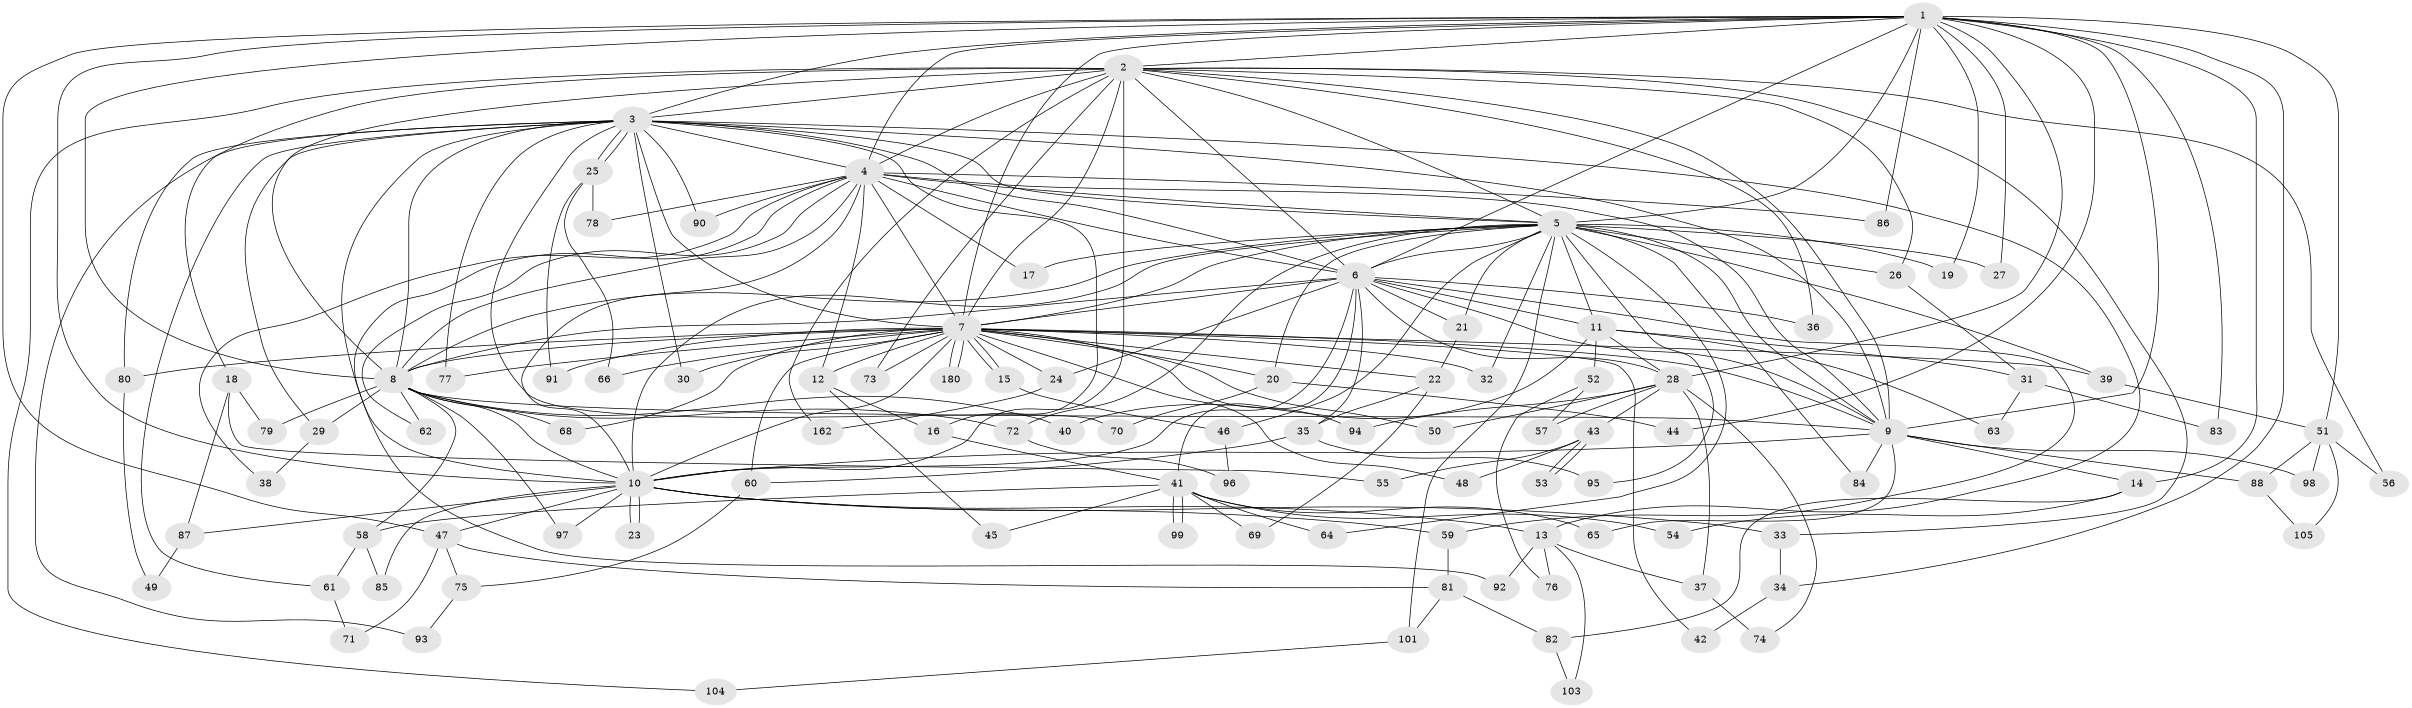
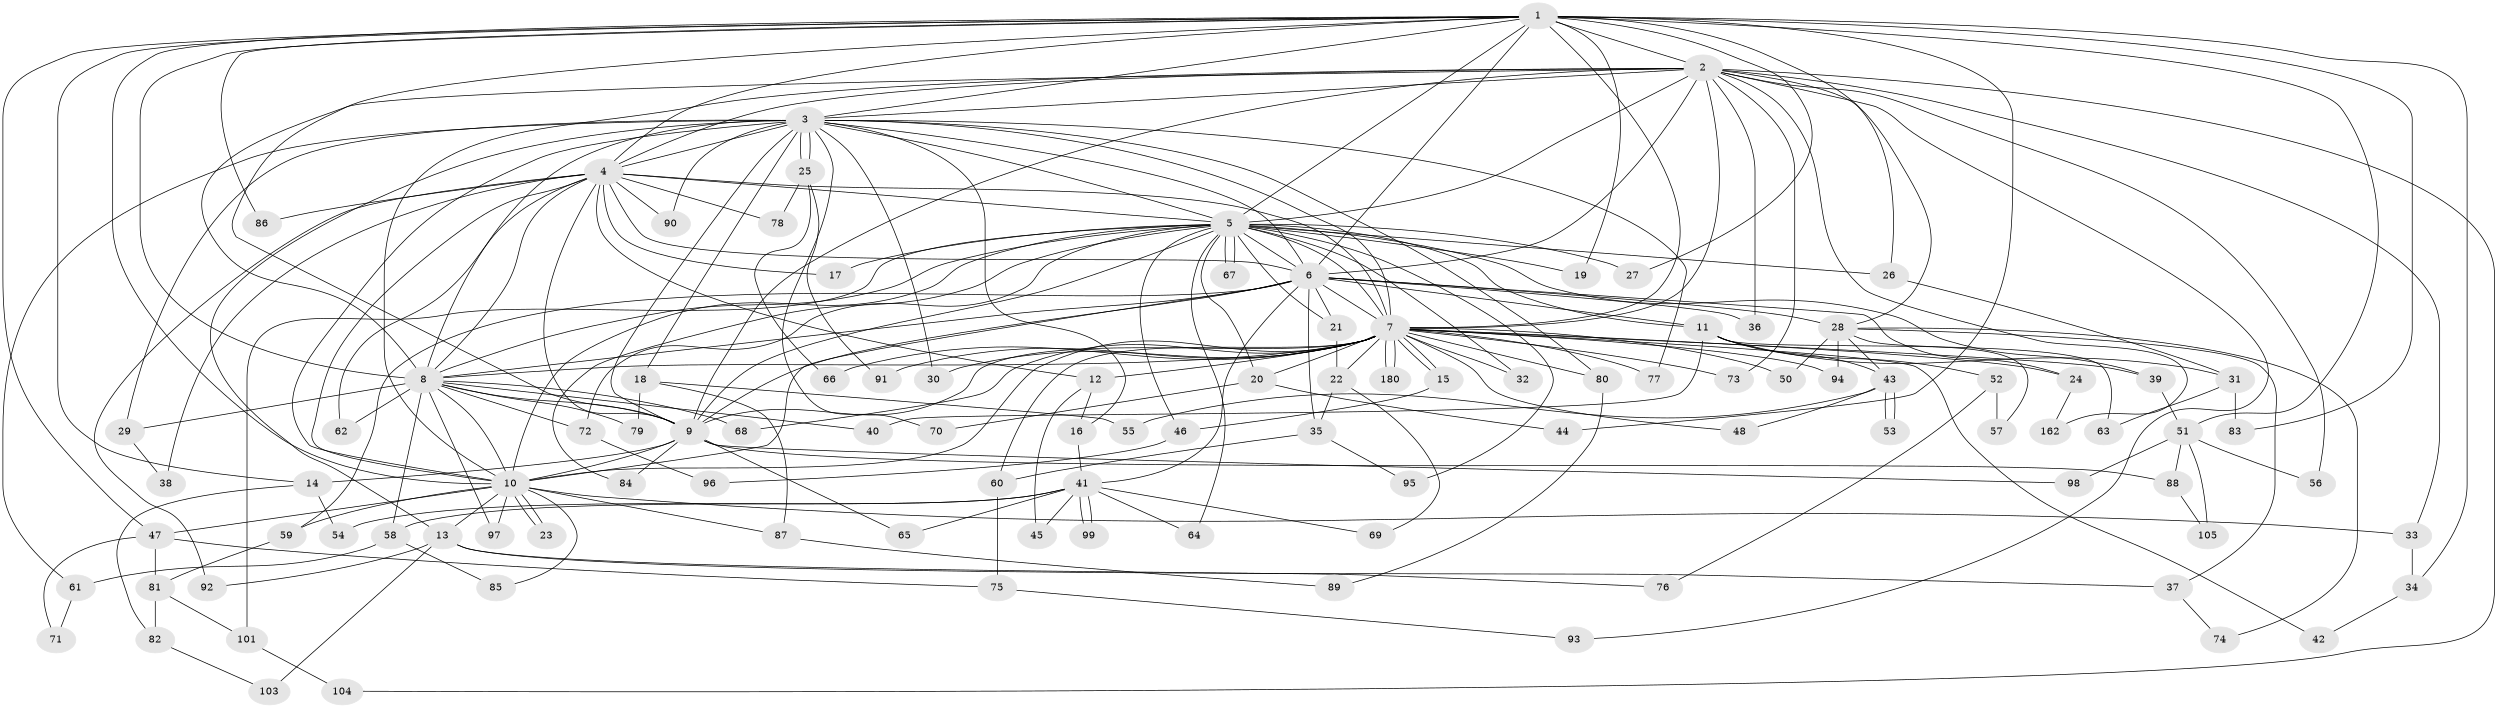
none -> (1230, 276)
(1635, 354) -> (1797, 354)
(152, 588) -> (1335, 588)
